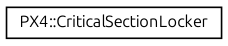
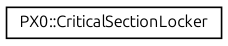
(114, 23) -> (114, 23)
